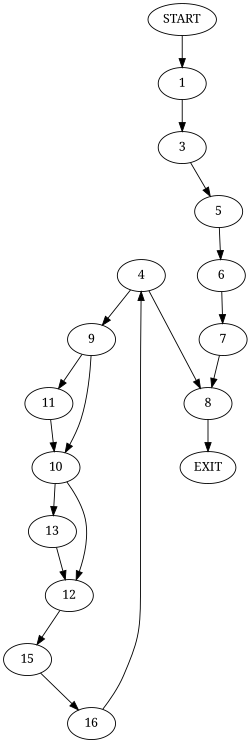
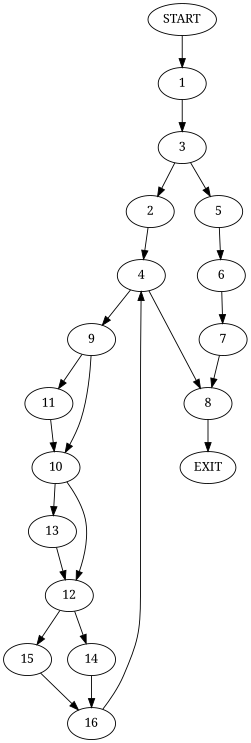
none -> (150, 212)
none -> (92, 660)
